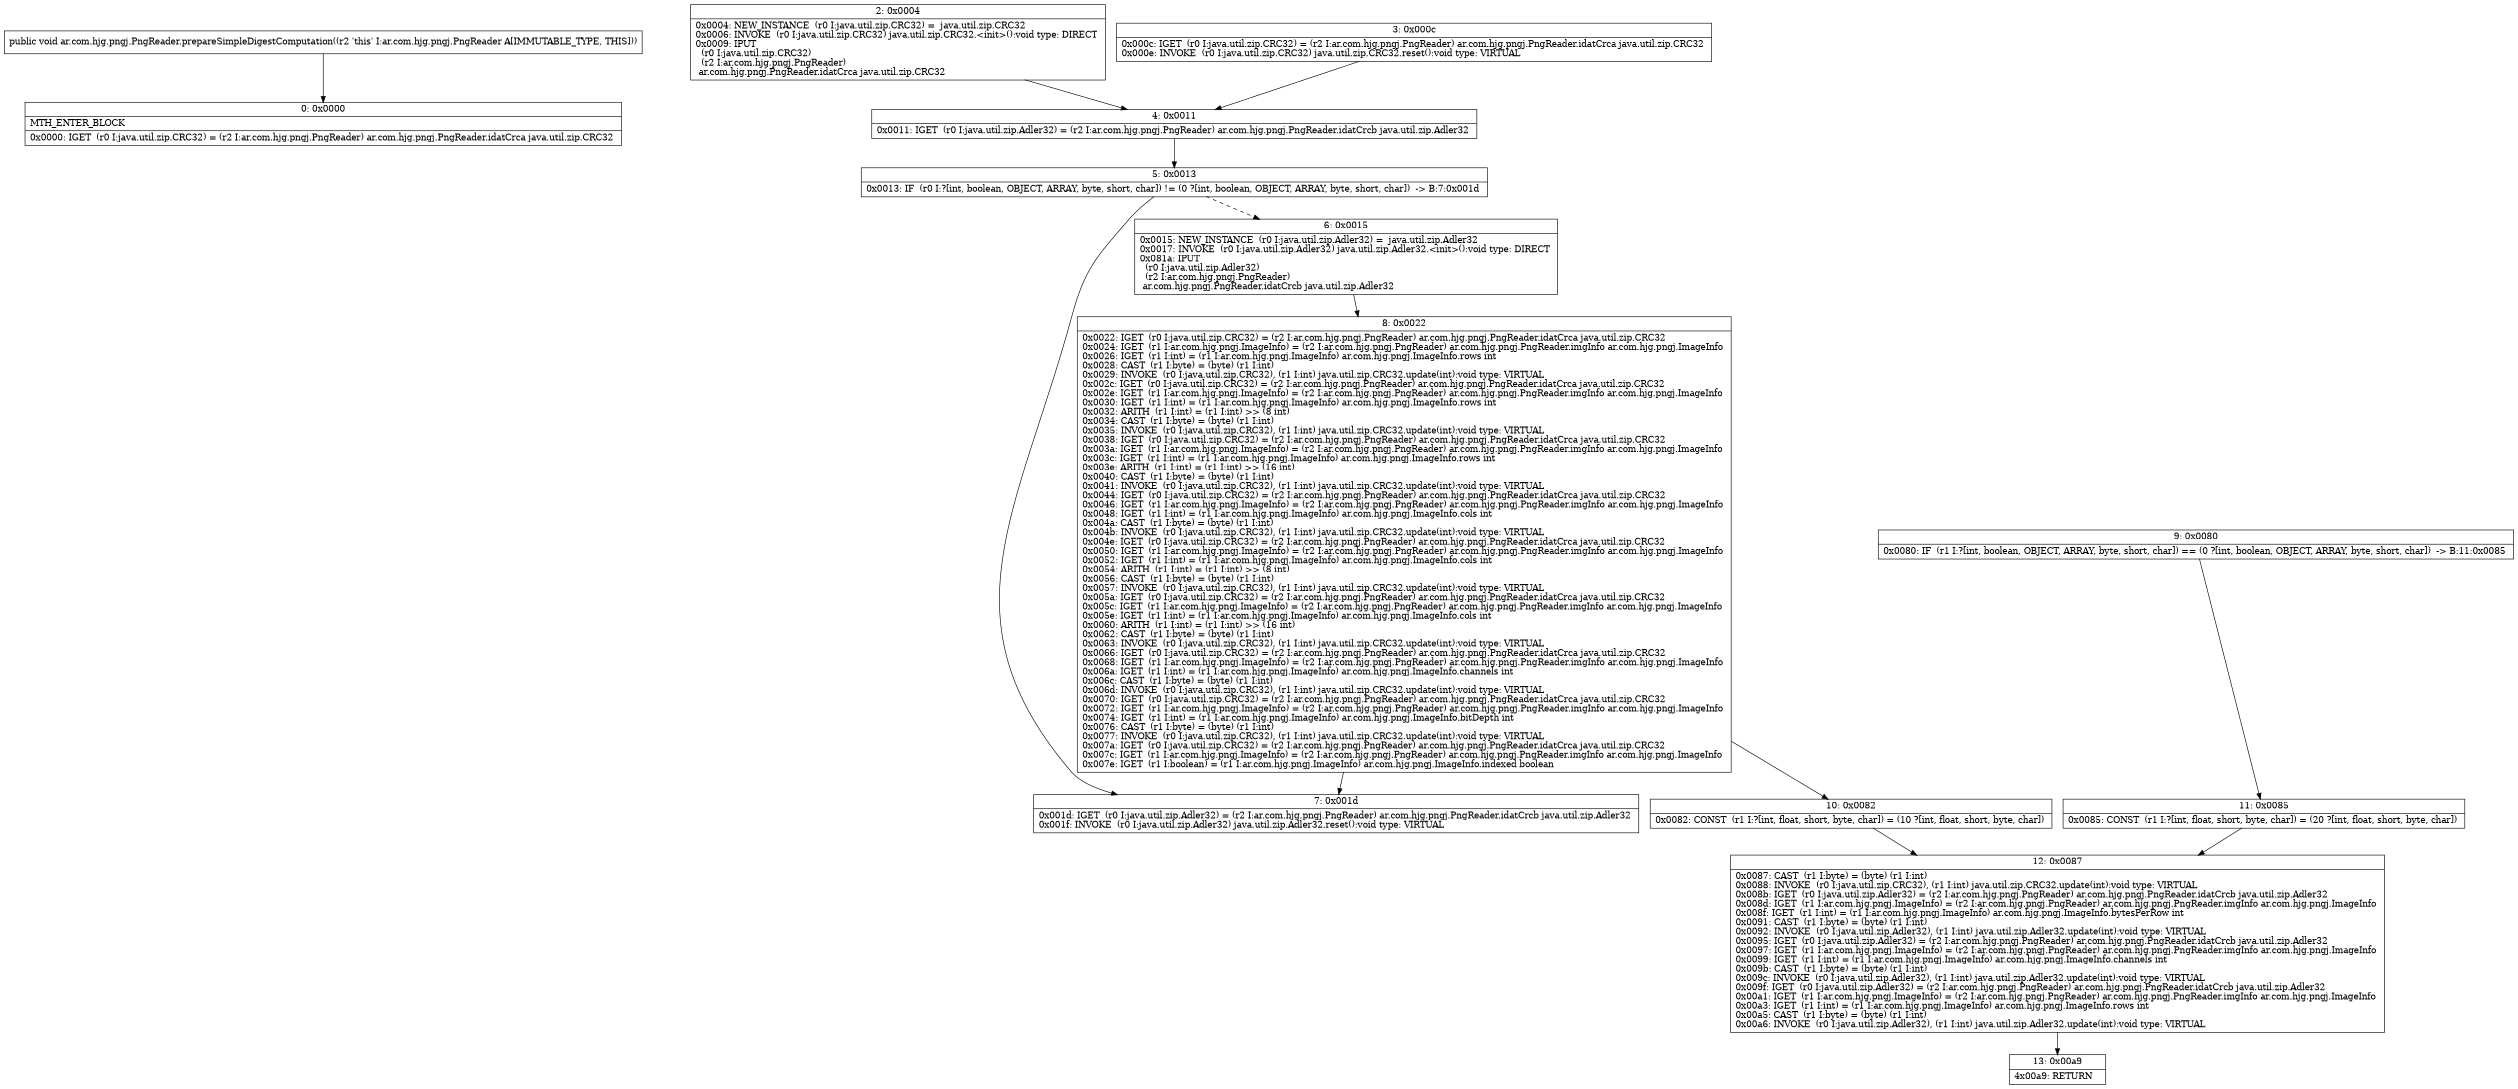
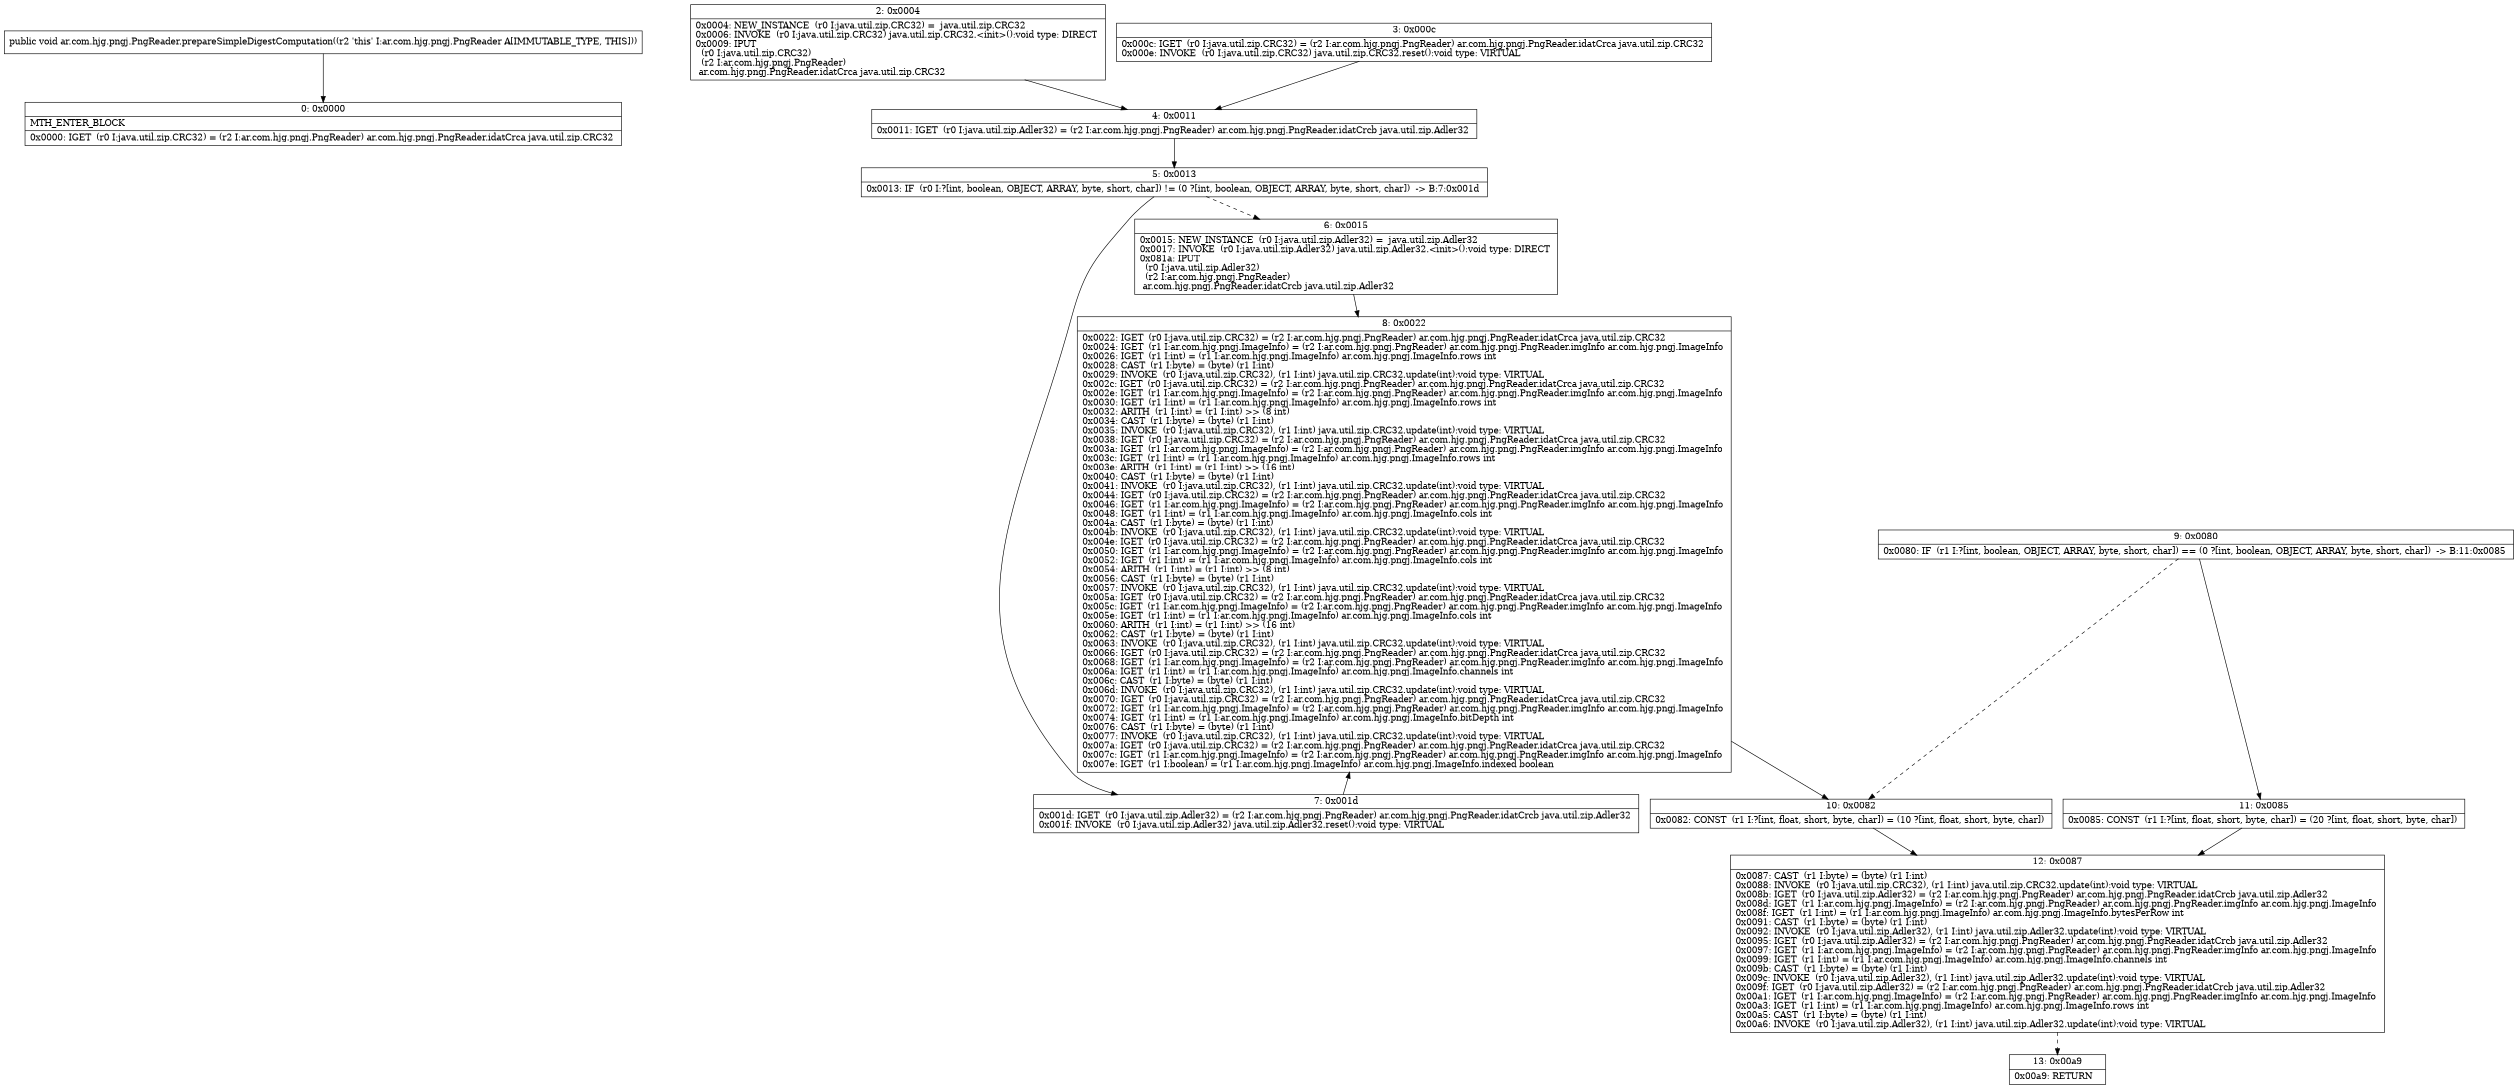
none -> (2026, 677)
(1342, 780) -> (1346, 786)
(2058, 1040) -> (2058, 1040)
(2058, 1077) -> (2058, 1077)
